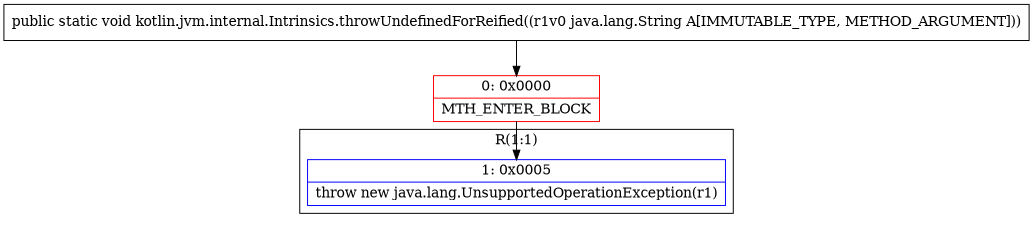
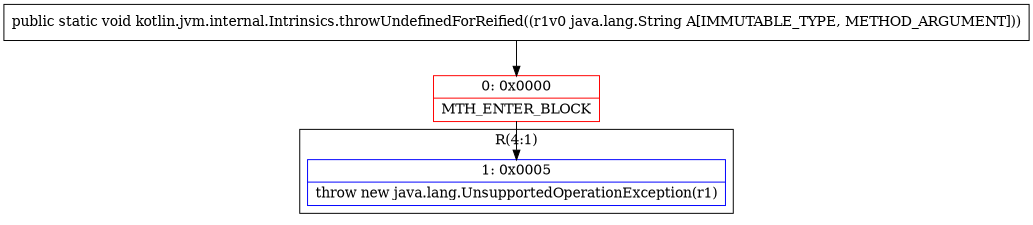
(517, 141) -> (517, 141)
